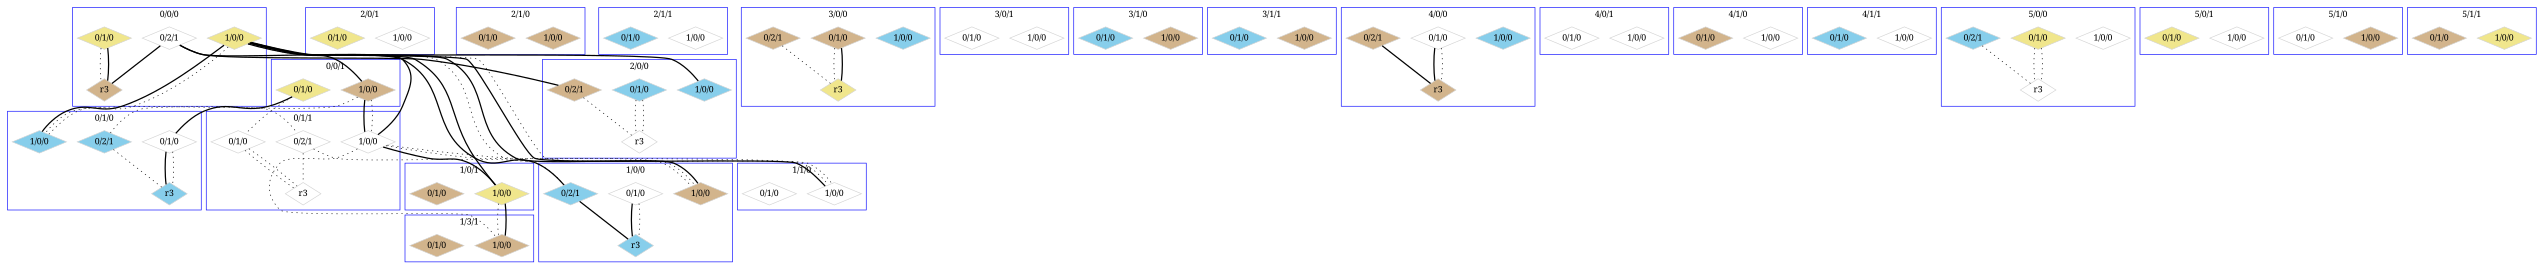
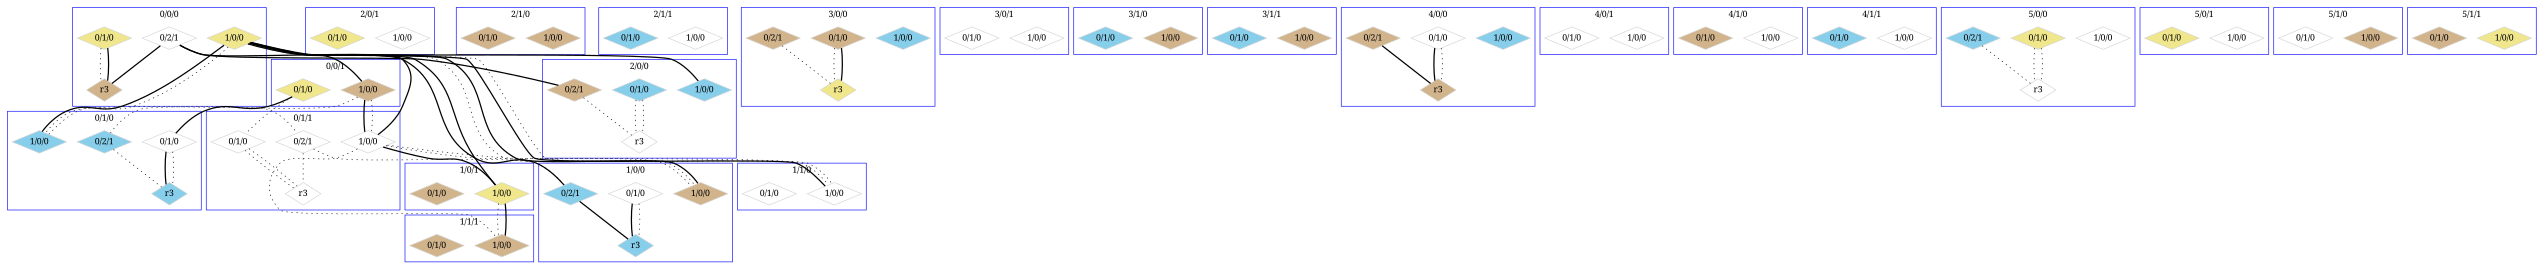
(469, 222) -> (469, 222)
